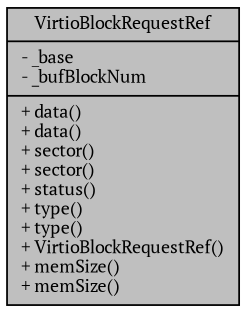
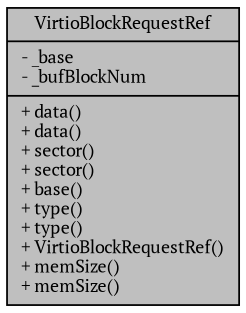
(59, 190) -> (53, 190)
